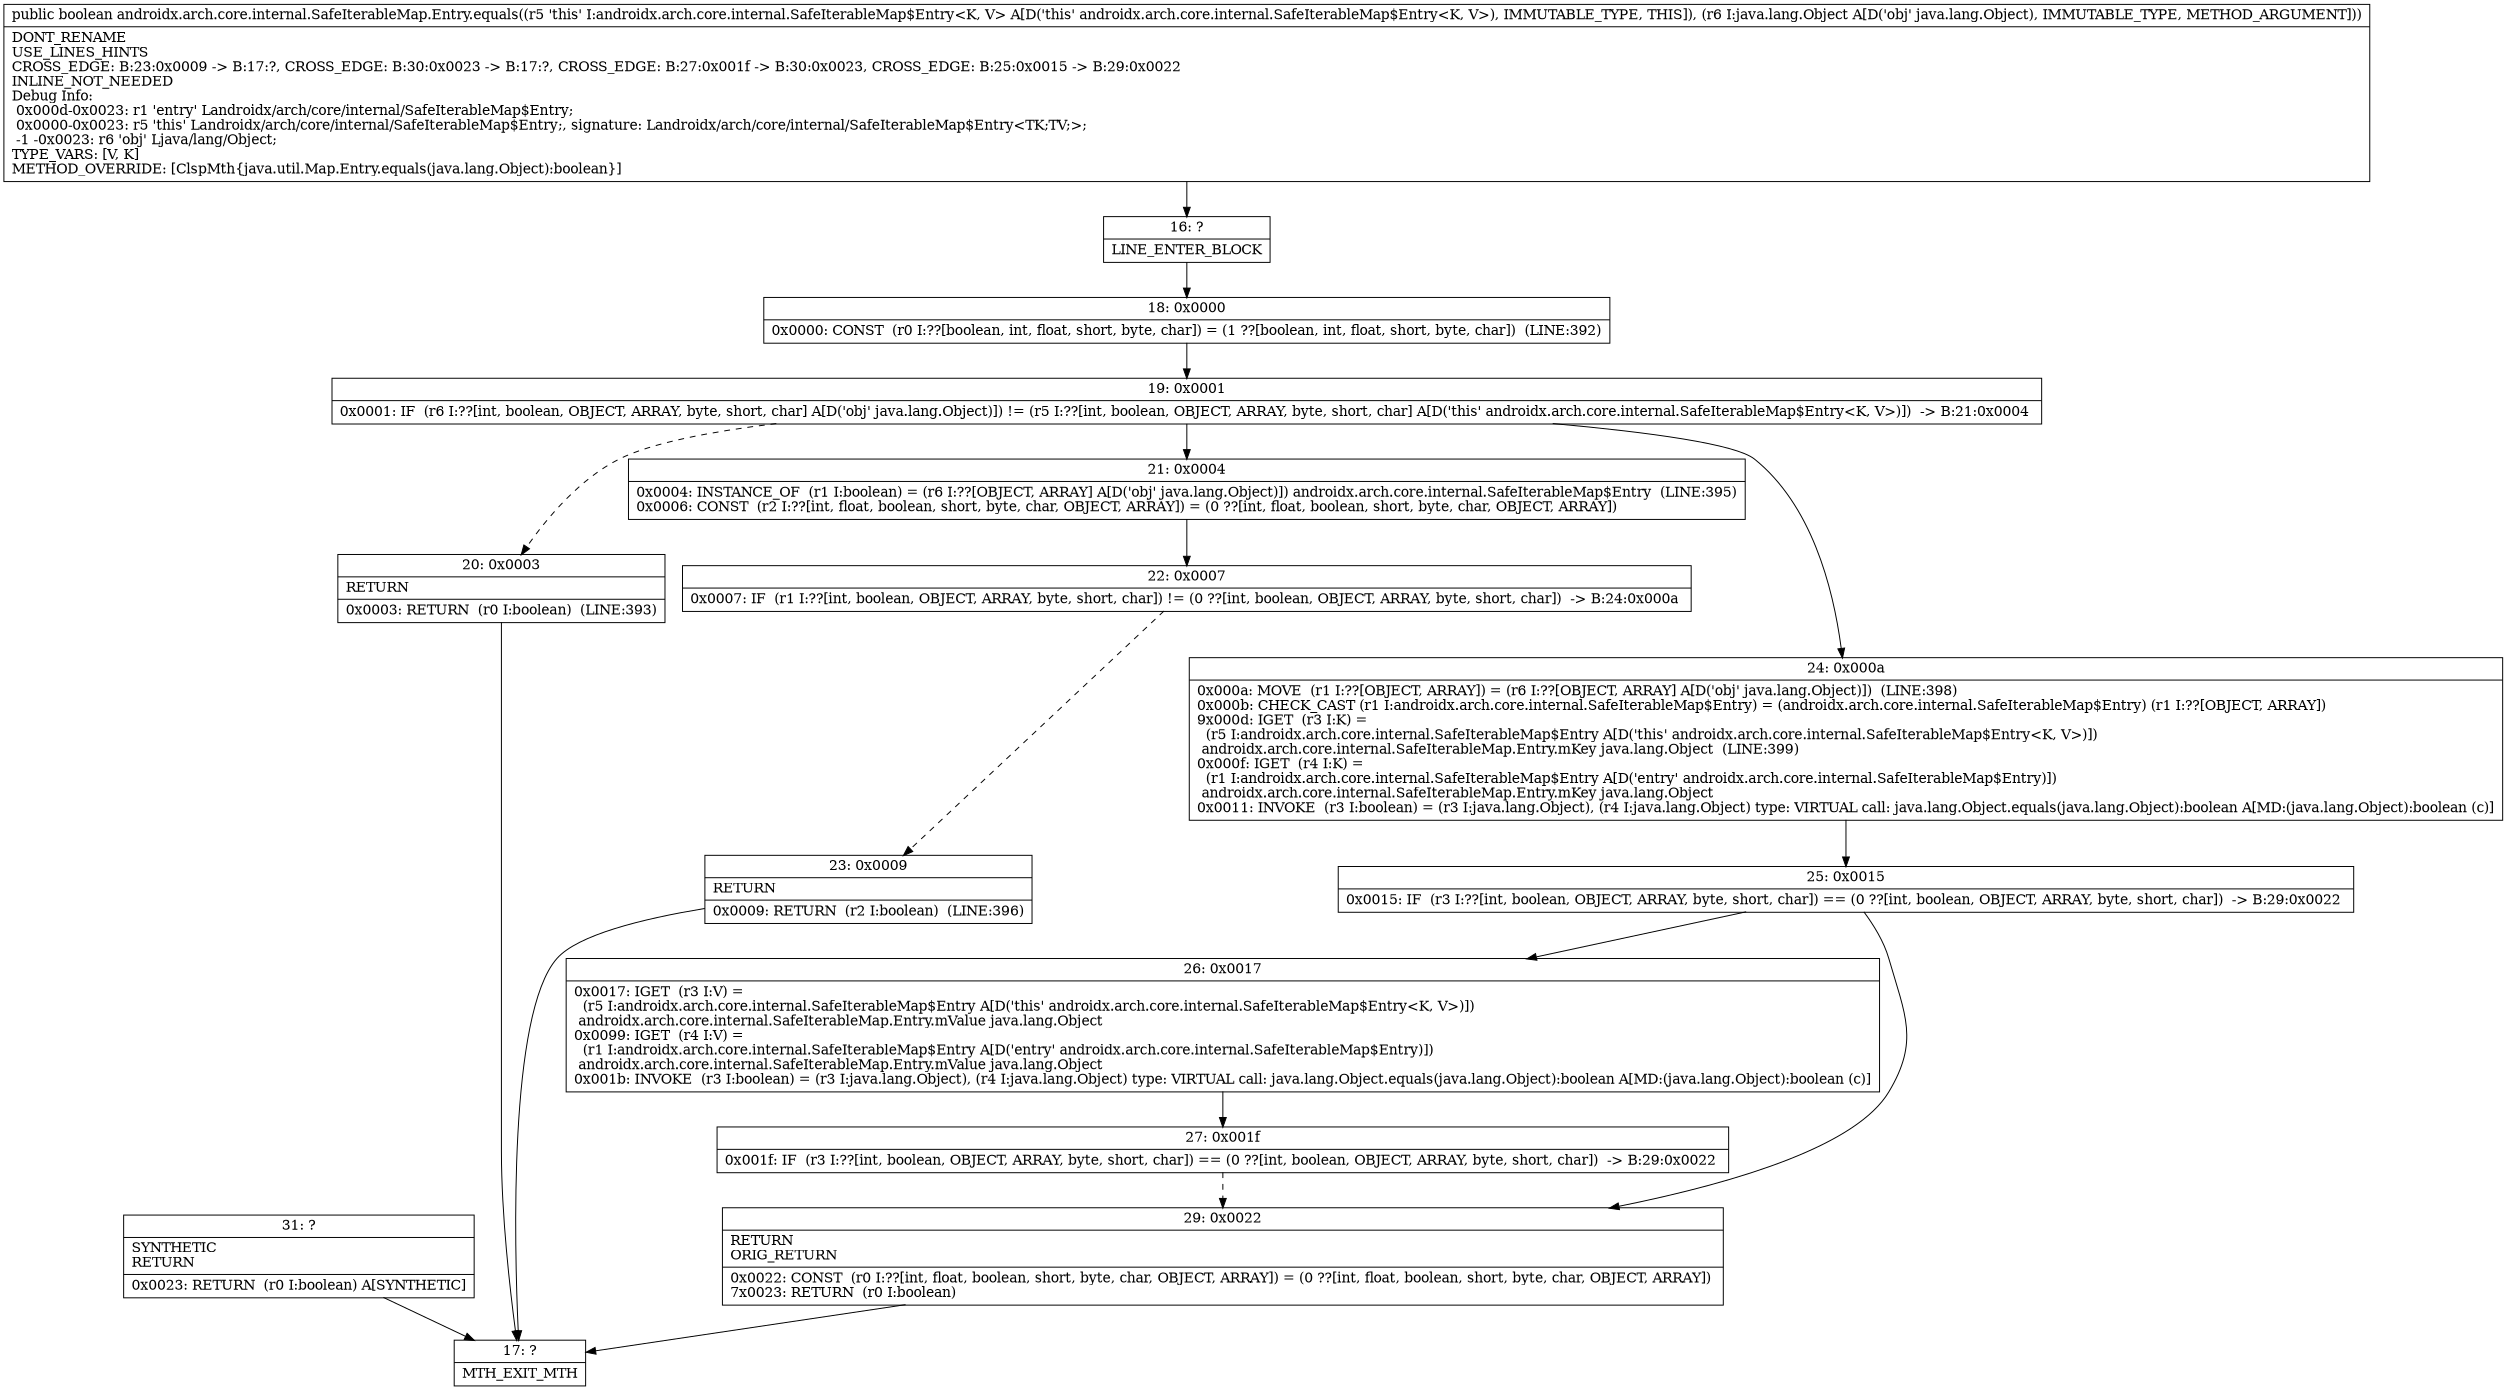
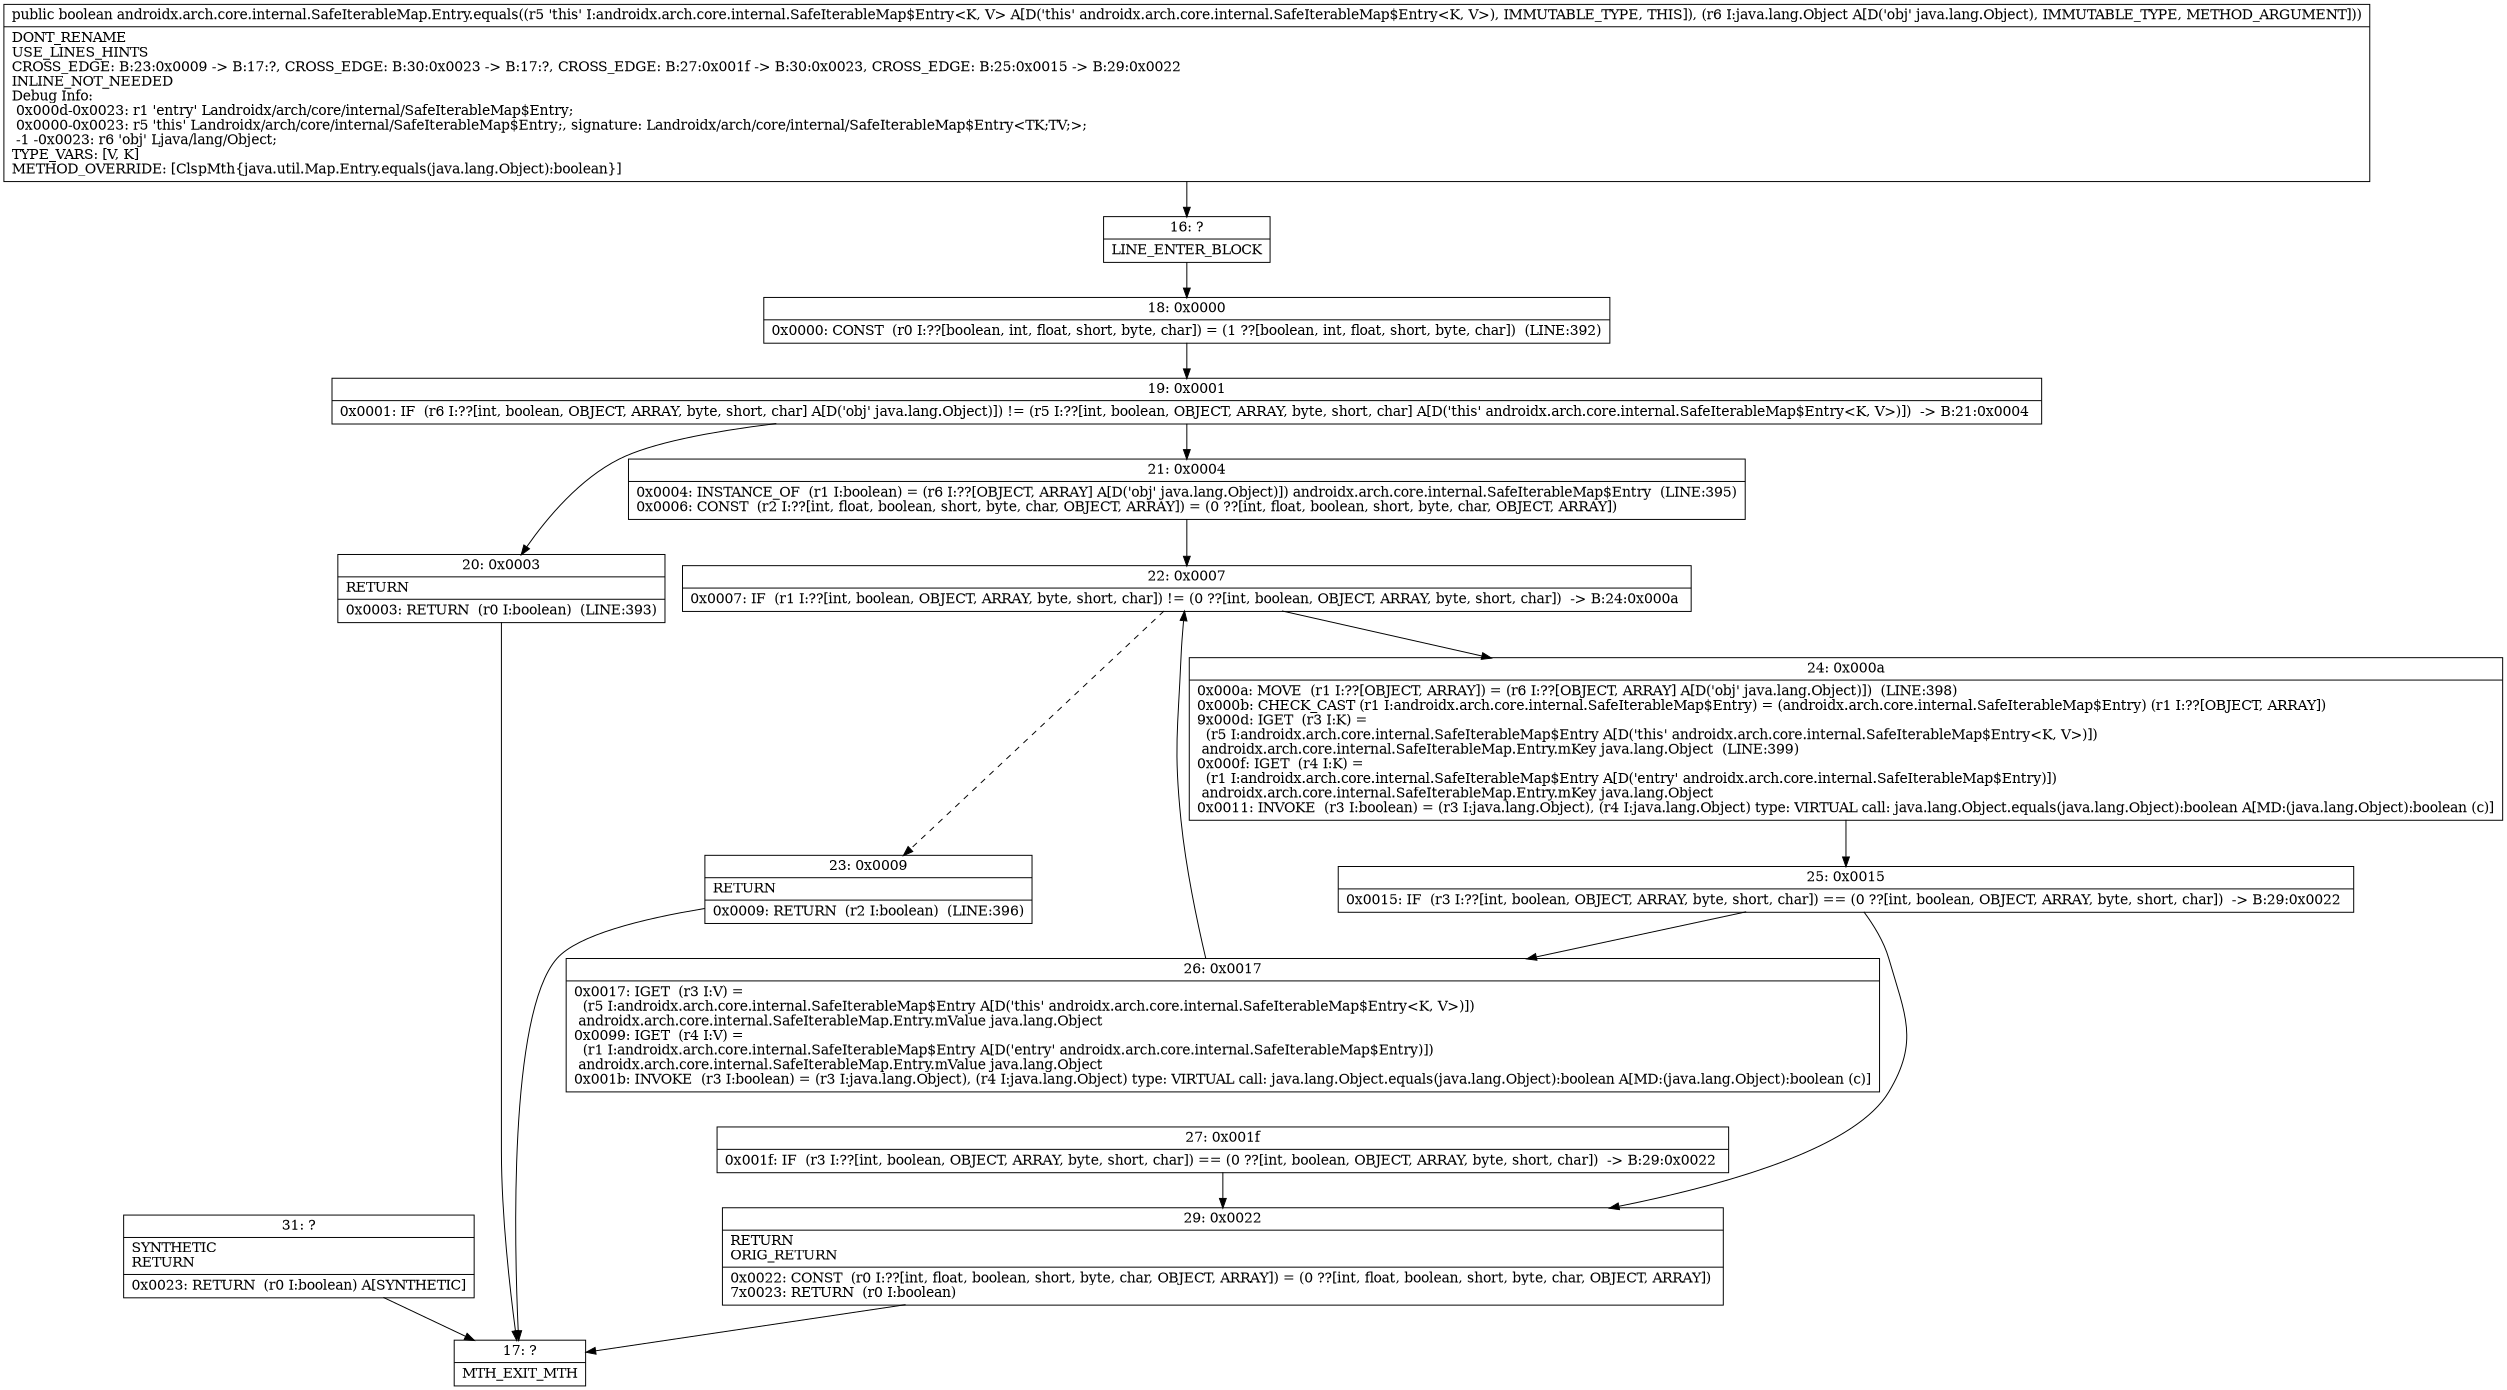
(634, 453) -> (634, 453)
(1757, 461) -> (1382, 633)
(1223, 1104) -> (1178, 791)
(1223, 1185) -> (1223, 1185)
